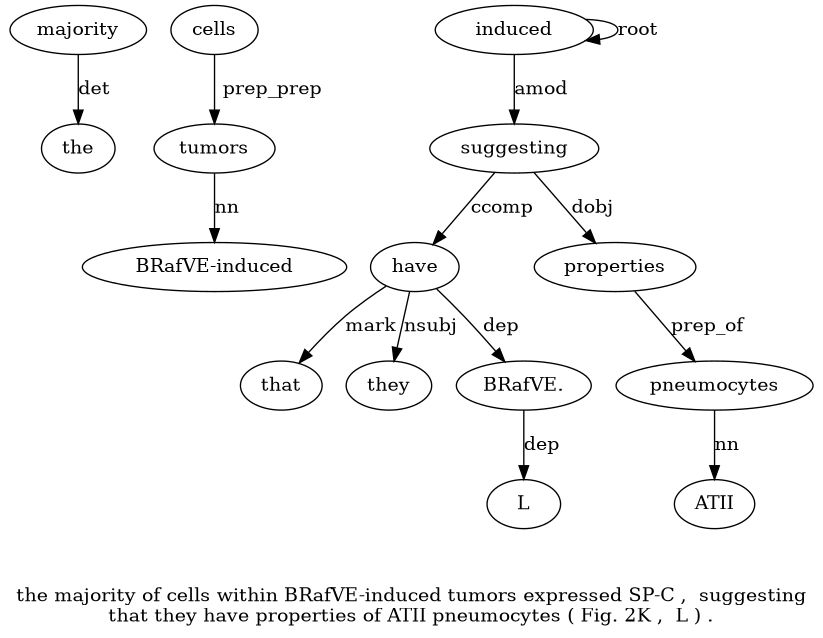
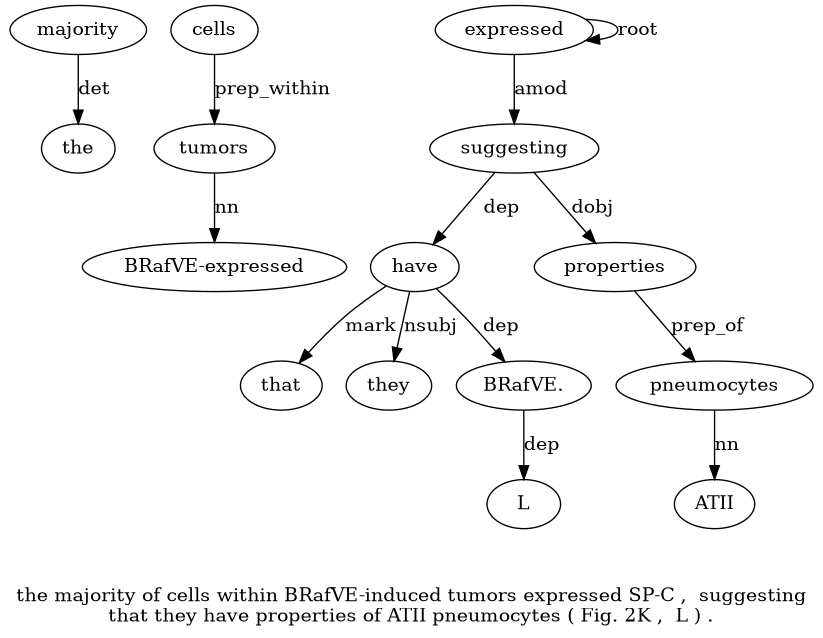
(514, 30) -> (514, 30)
(272, 89) -> (272, 89)
(502, 208) -> (502, 208)
(215, 267) -> (215, 267)
